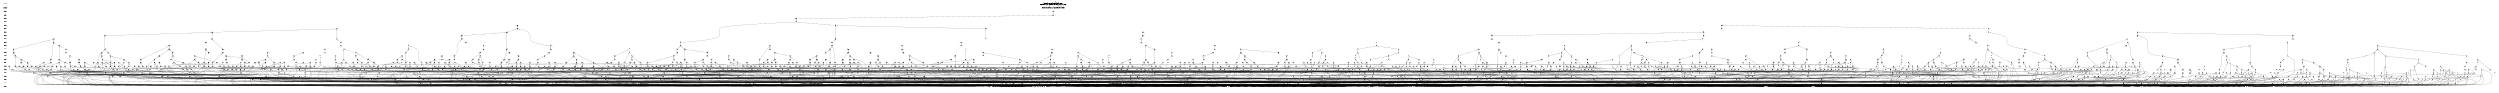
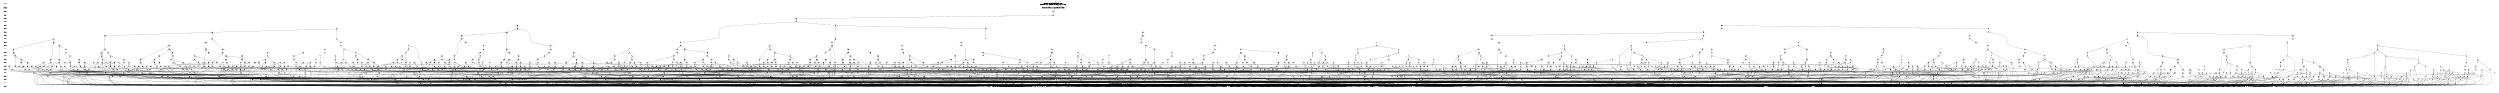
none -> (1703, 70)
